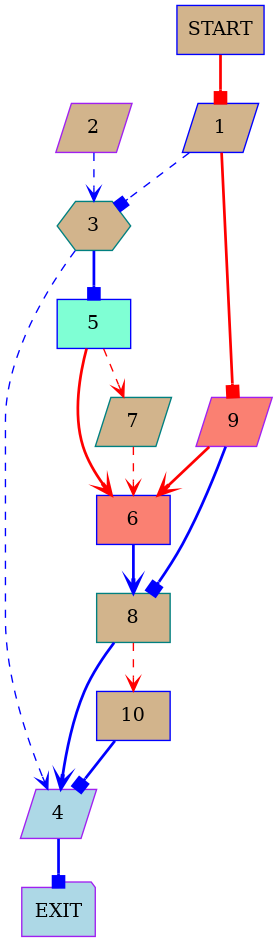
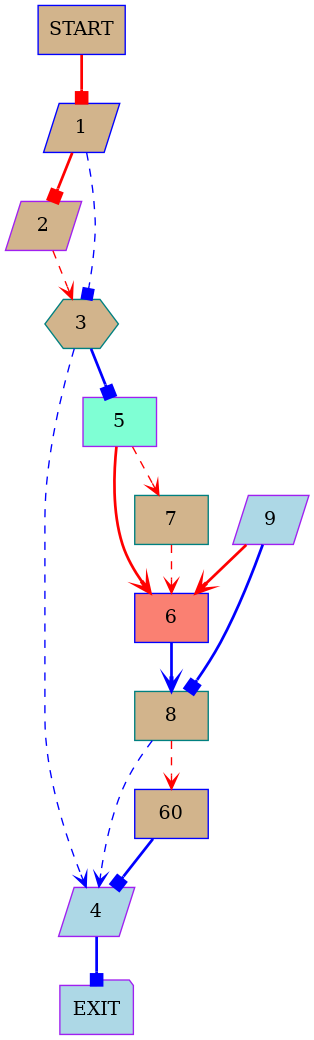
(94, 170) -> (60, 269)
(227, 268) -> (65, 171)
(94, 324) -> (120, 422)
(133, 422) -> (171, 520)
(234, 422) -> (271, 520)
(79, 705) -> (117, 803)
(133, 716) -> (171, 814)
